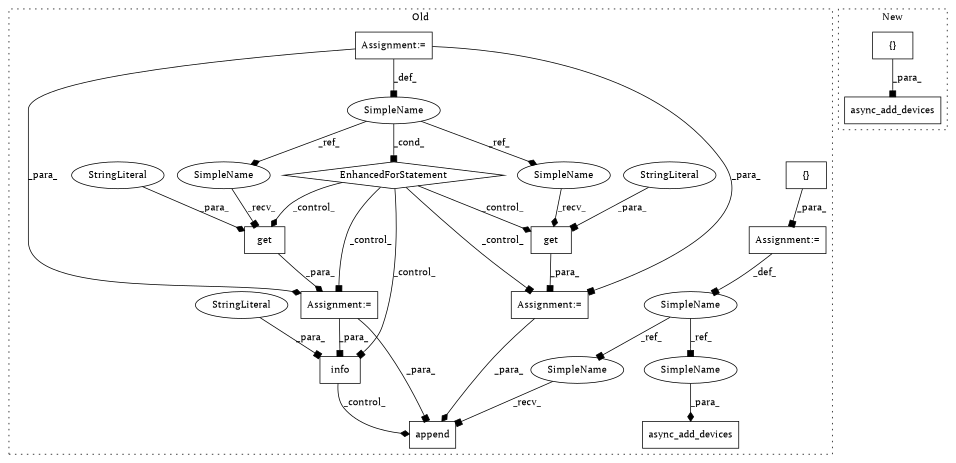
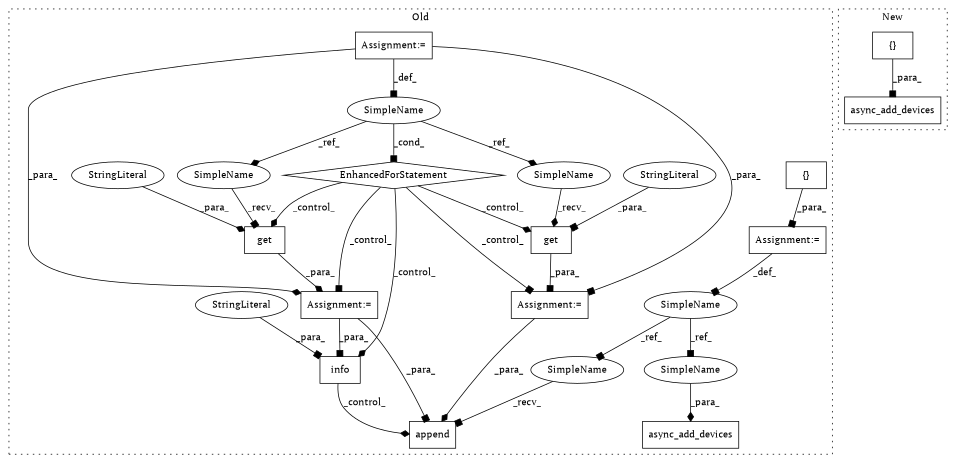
(394, 274) -> (394, 273)
